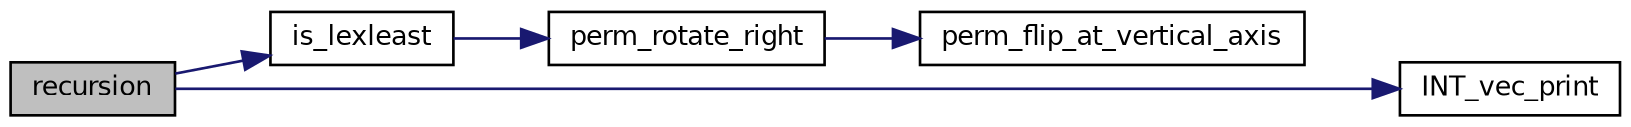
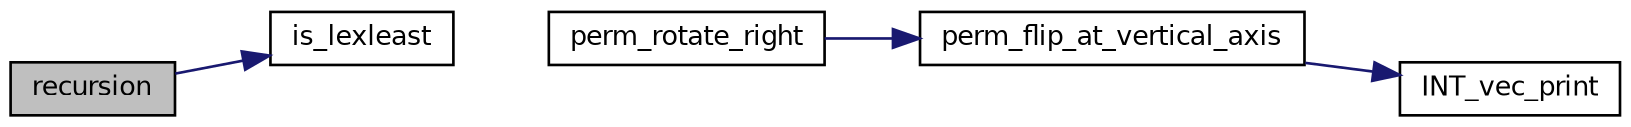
(487, 38) -> none
(774, 89) -> (1339, 67)
